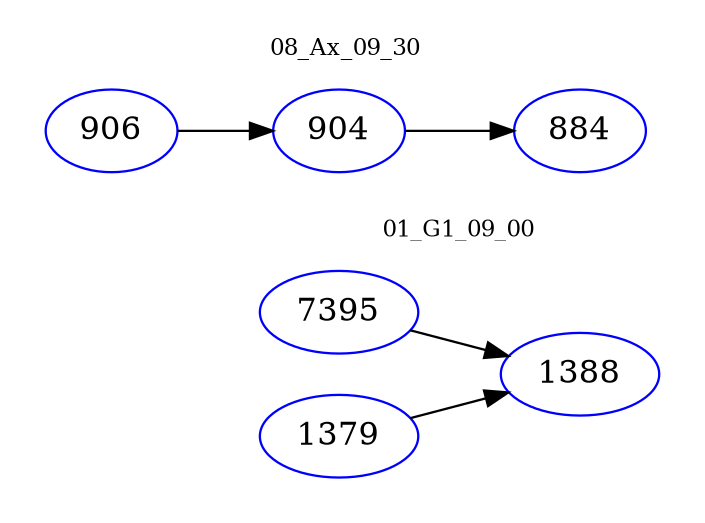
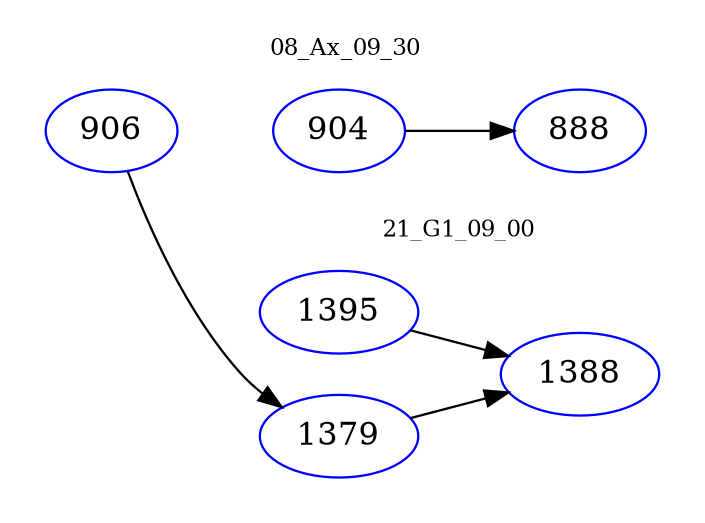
(214, 131) -> (183, 291)
(580, 131) -> (580, 131)
(459, 231) -> (459, 231)
(339, 312) -> (339, 312)
